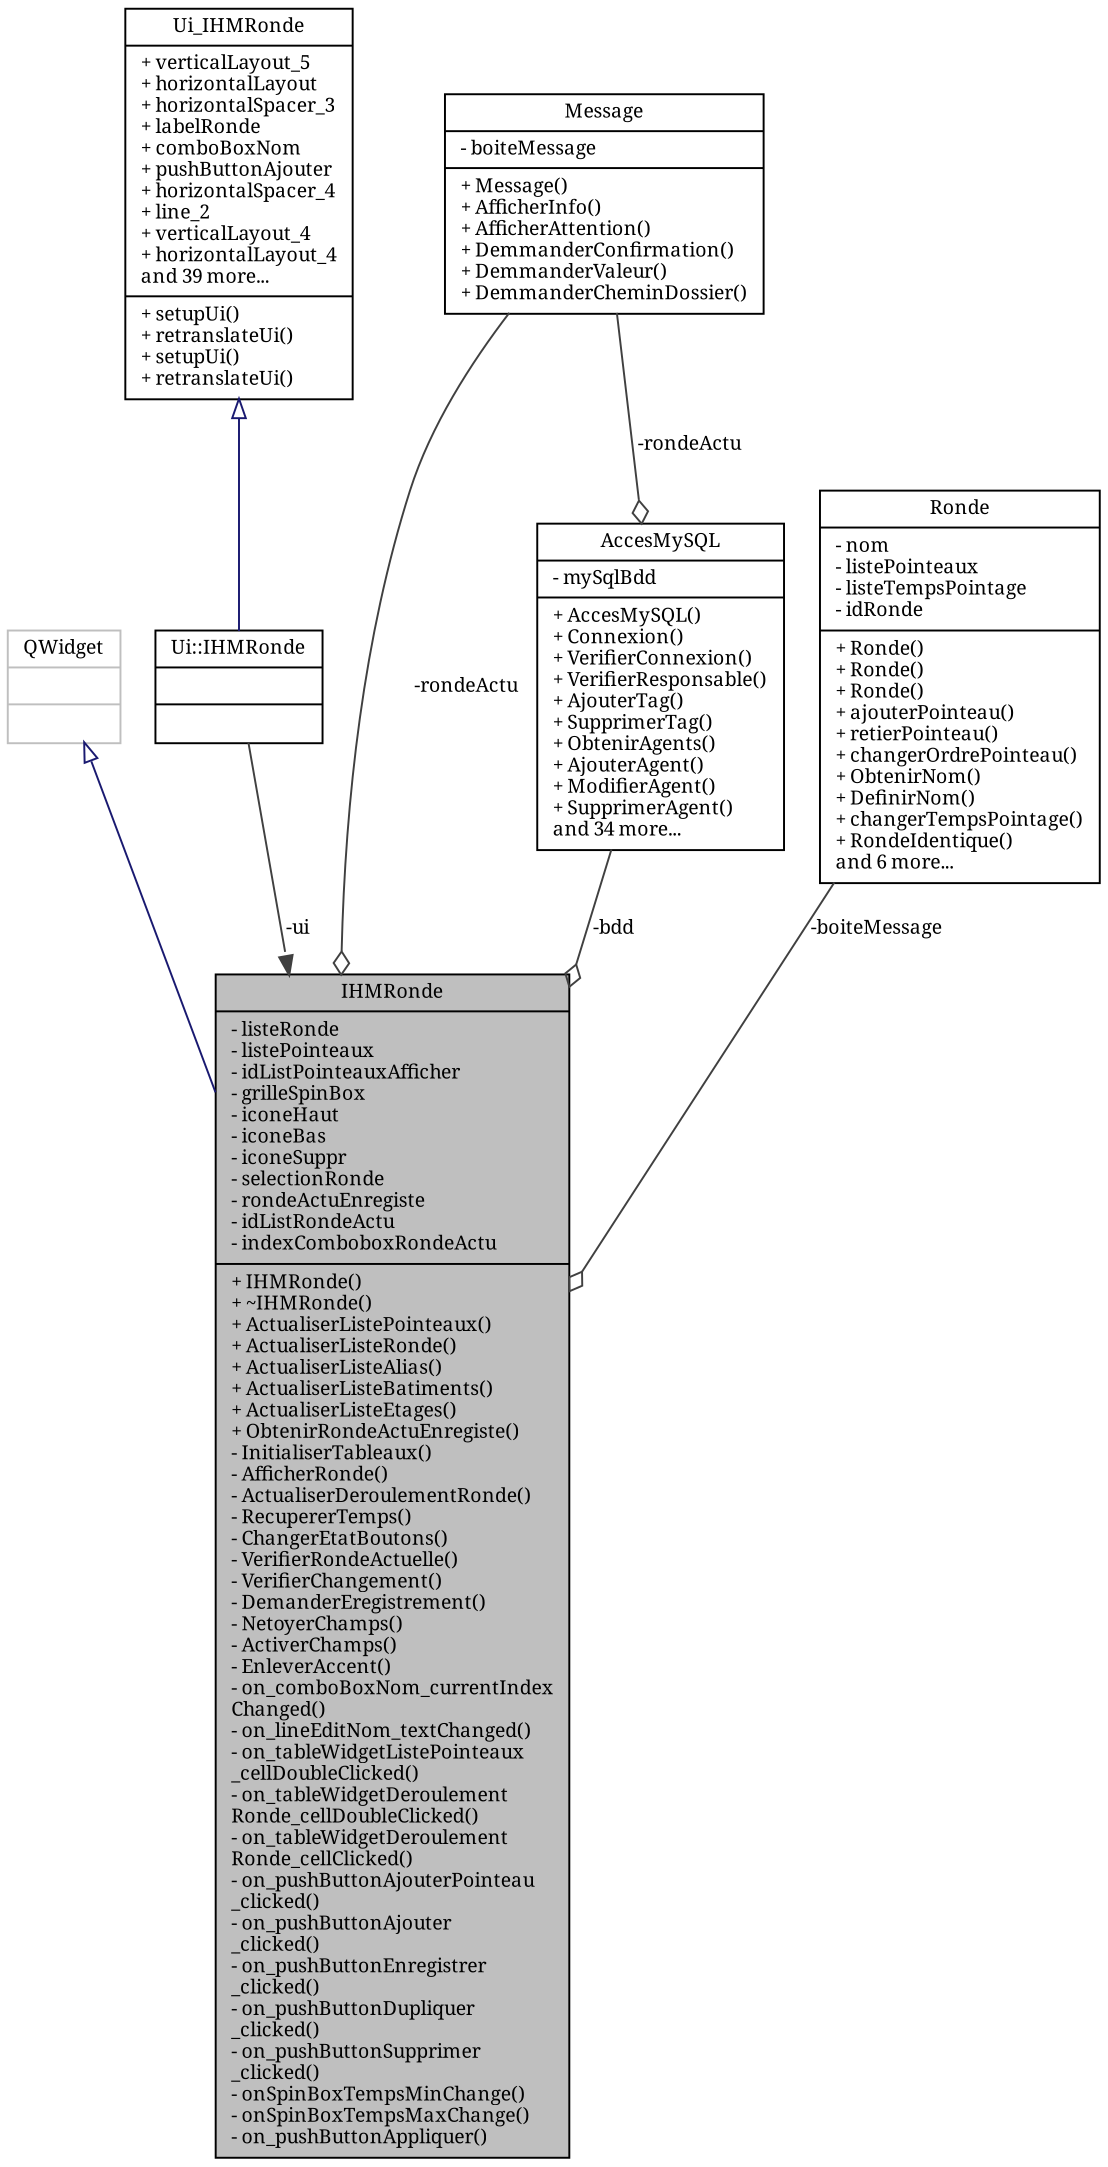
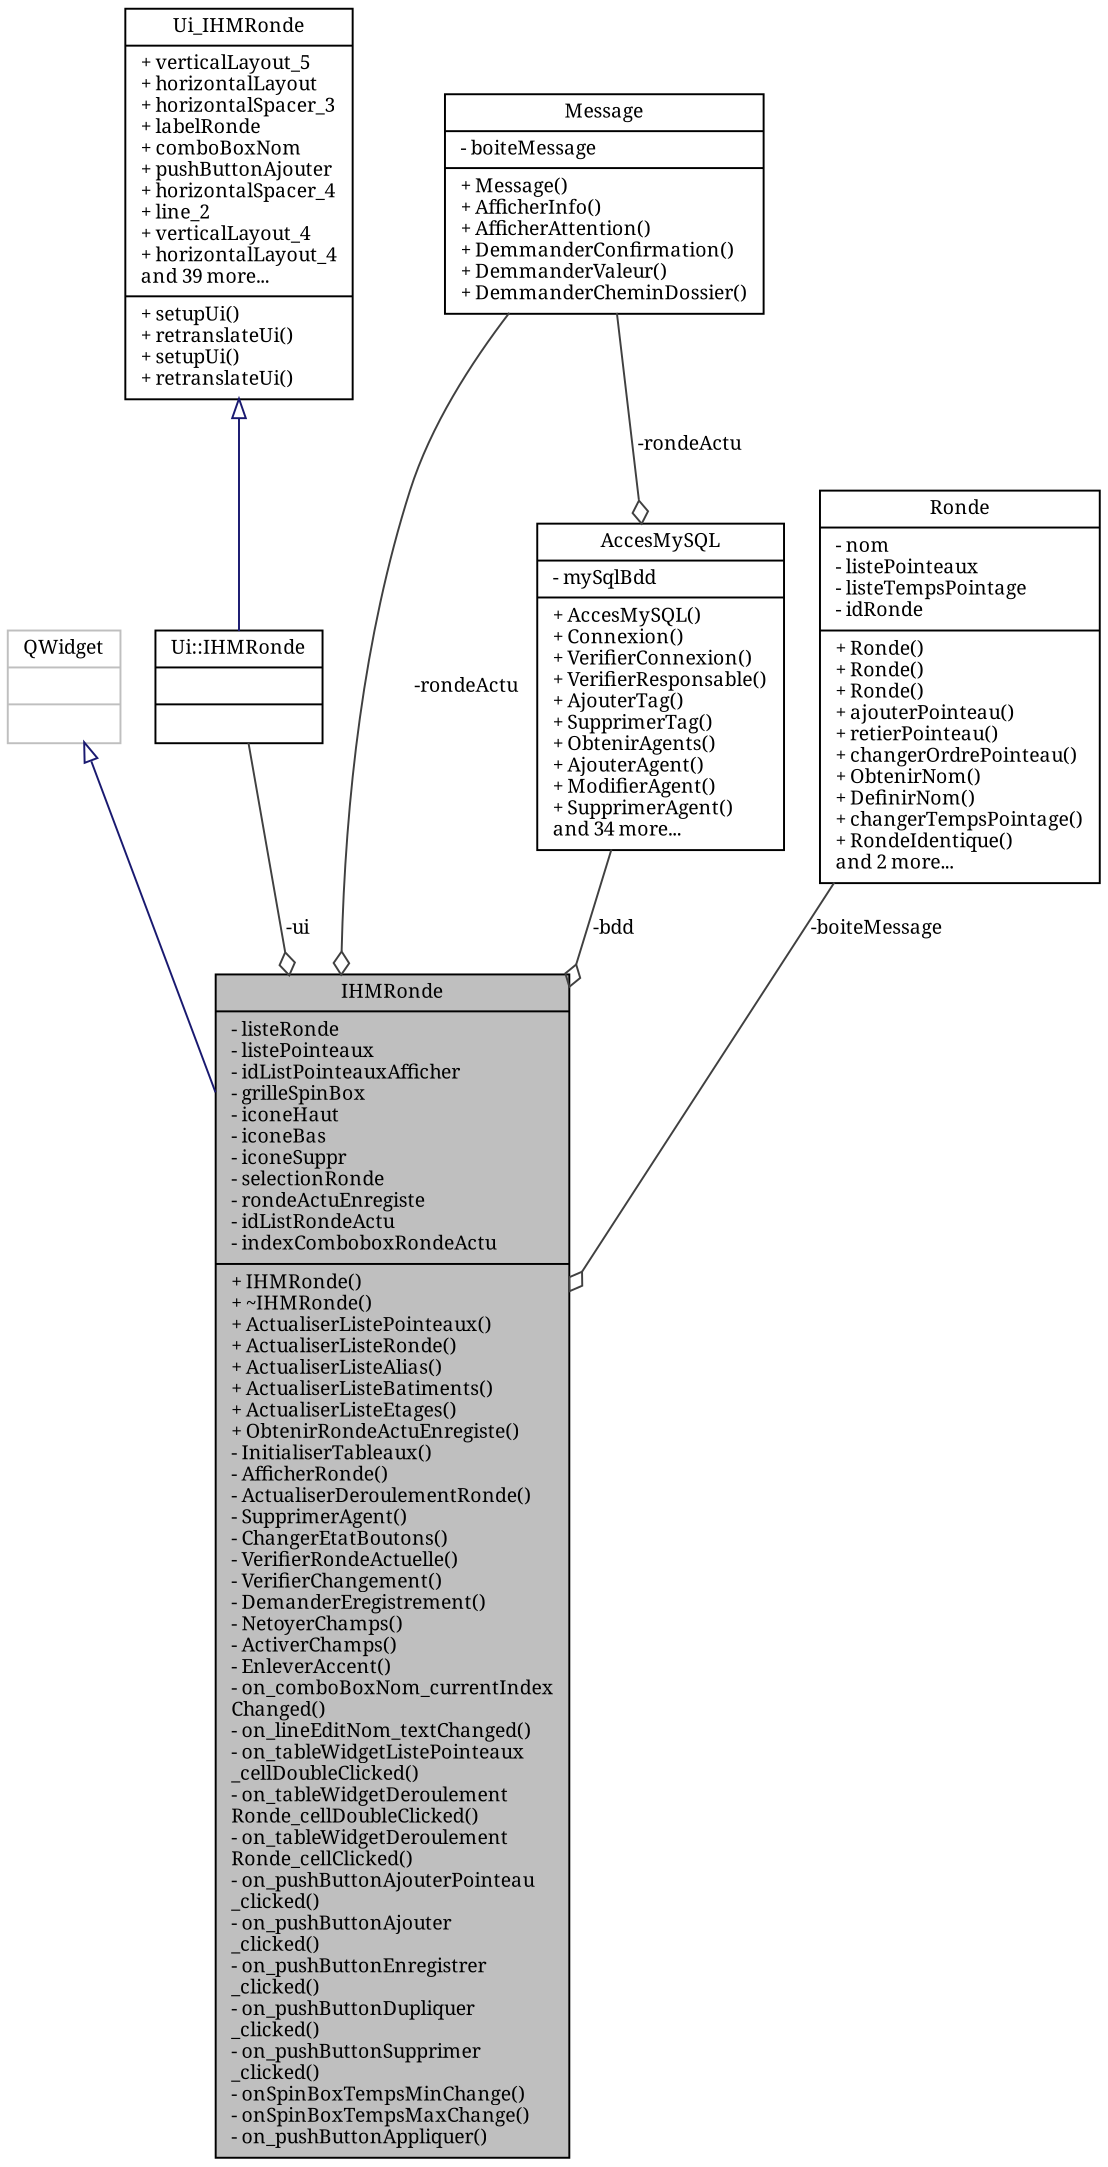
(267, 847) -> (267, 847)
(895, 863) -> (895, 863)
(323, 1518) -> (320, 1518)
